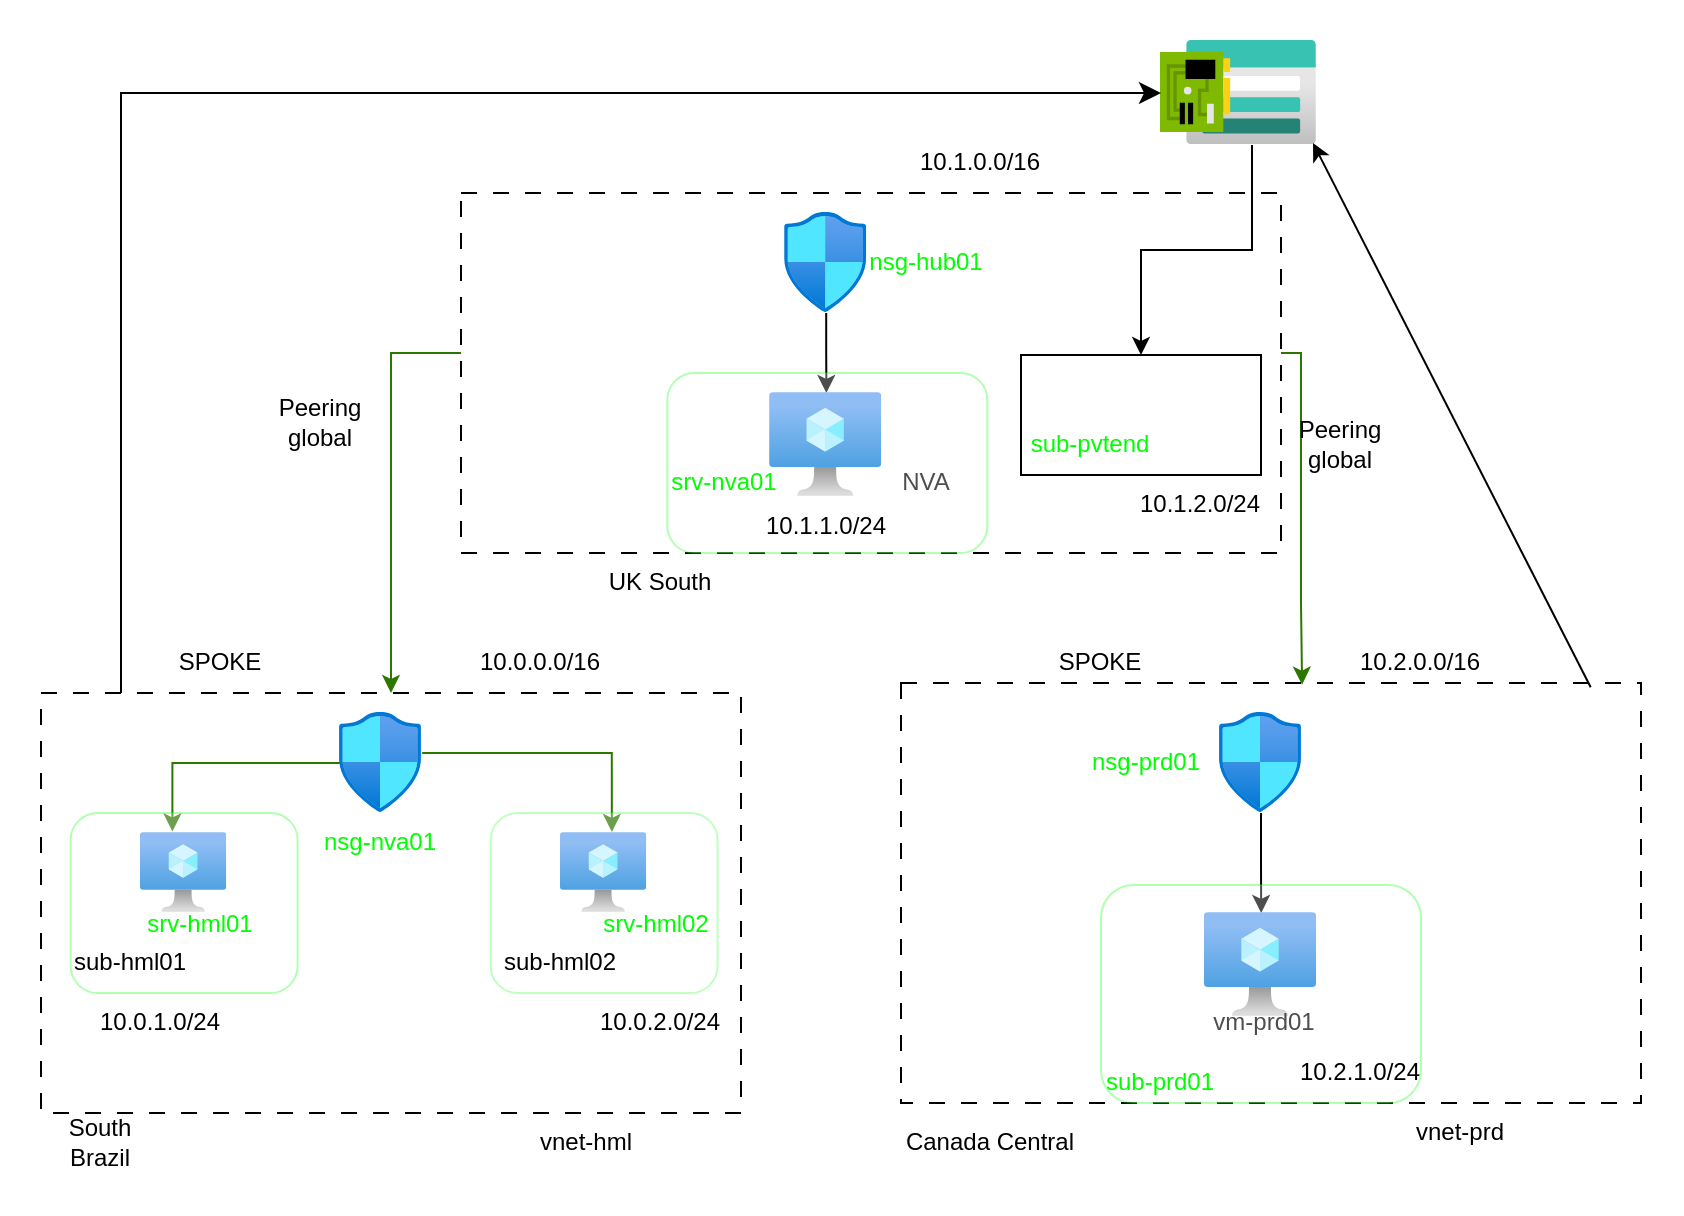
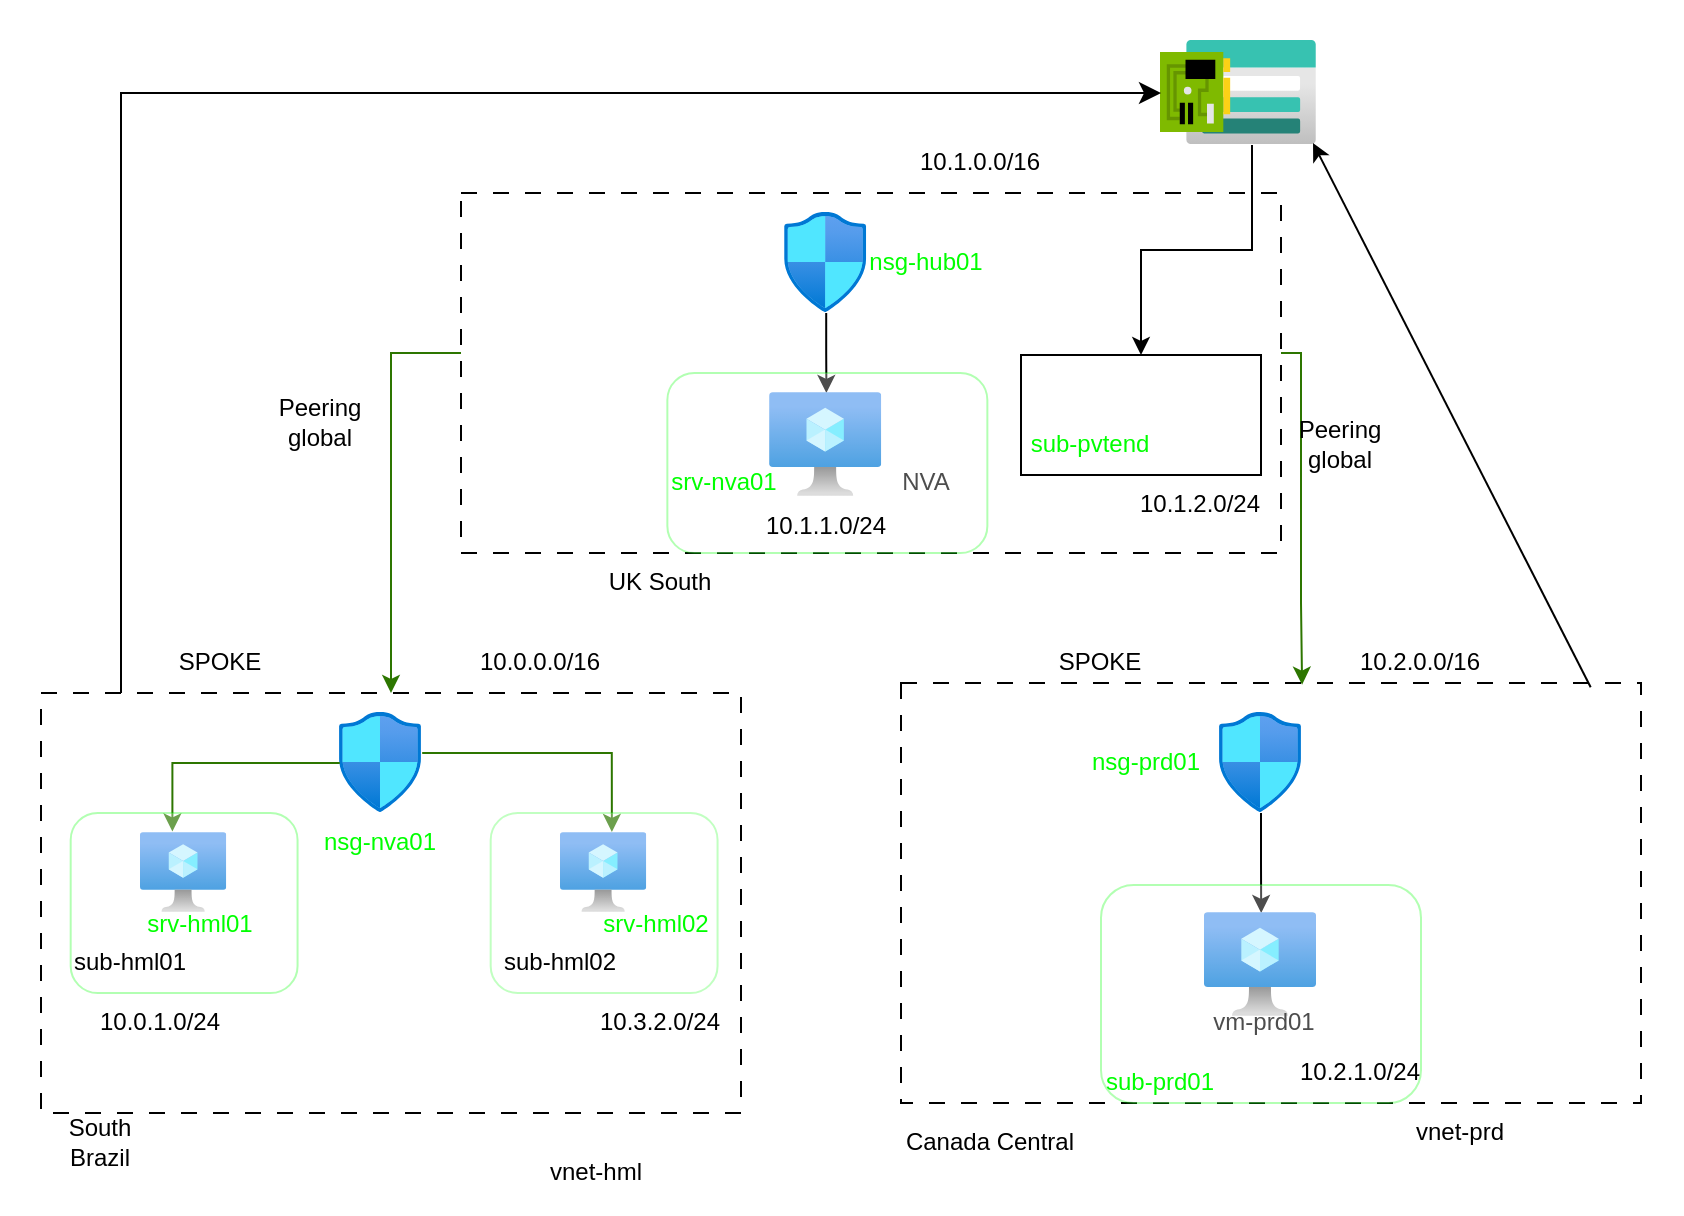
(661, 1023) -> (661, 1023)
(587, 1143) -> (597, 1173)
